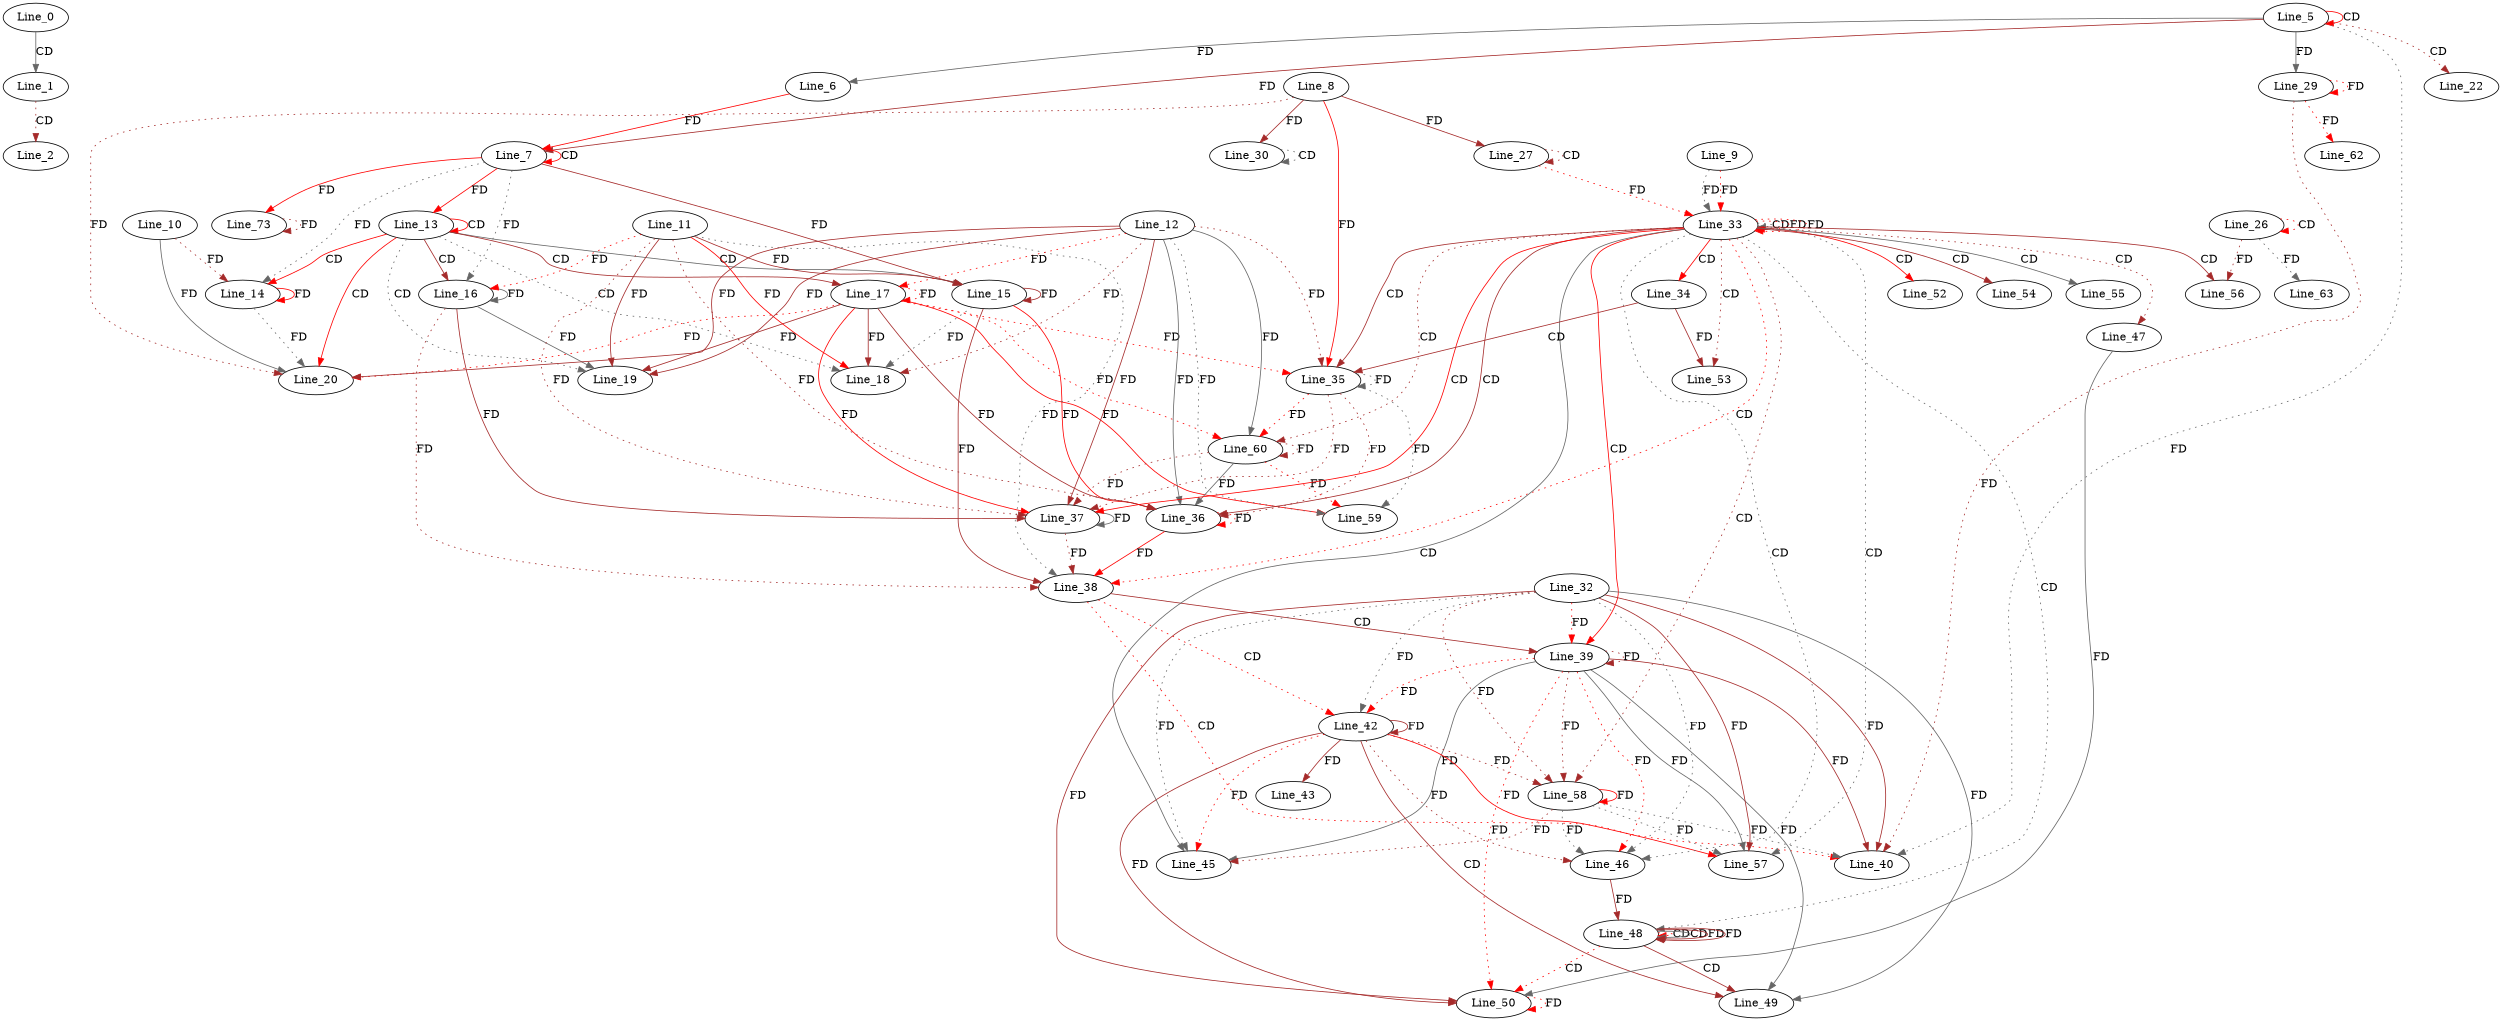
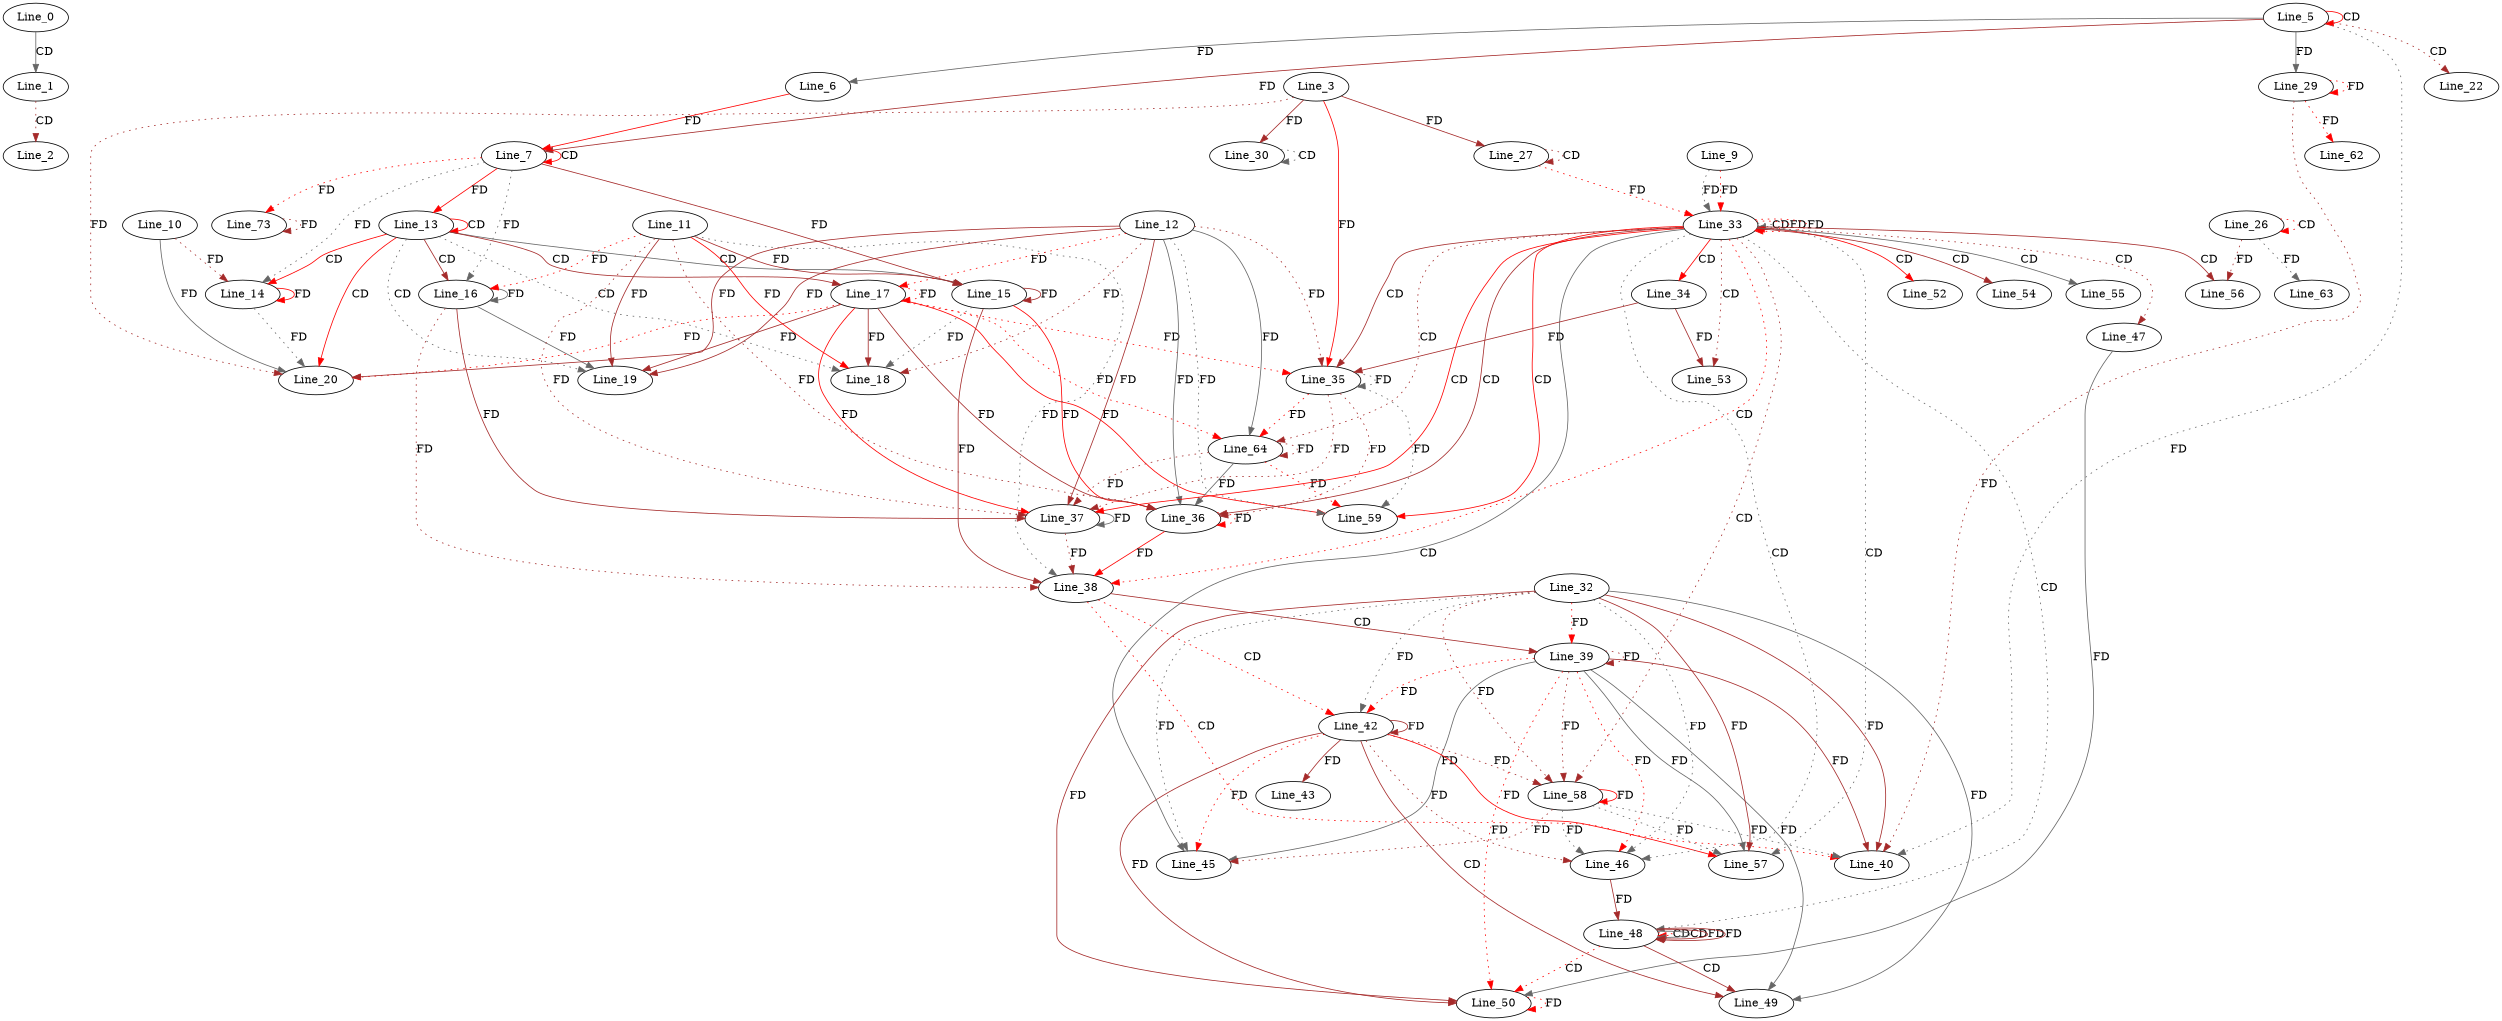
(1316, 87) -> (1316, 87)
(374, 170) -> (374, 170)
(1557, 337) -> (1557, 337)
(1604, 403) -> (1533, 358)
(1245, 450) -> (1245, 450)
